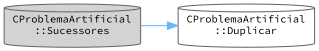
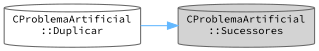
(154, 26) -> (154, 26)
